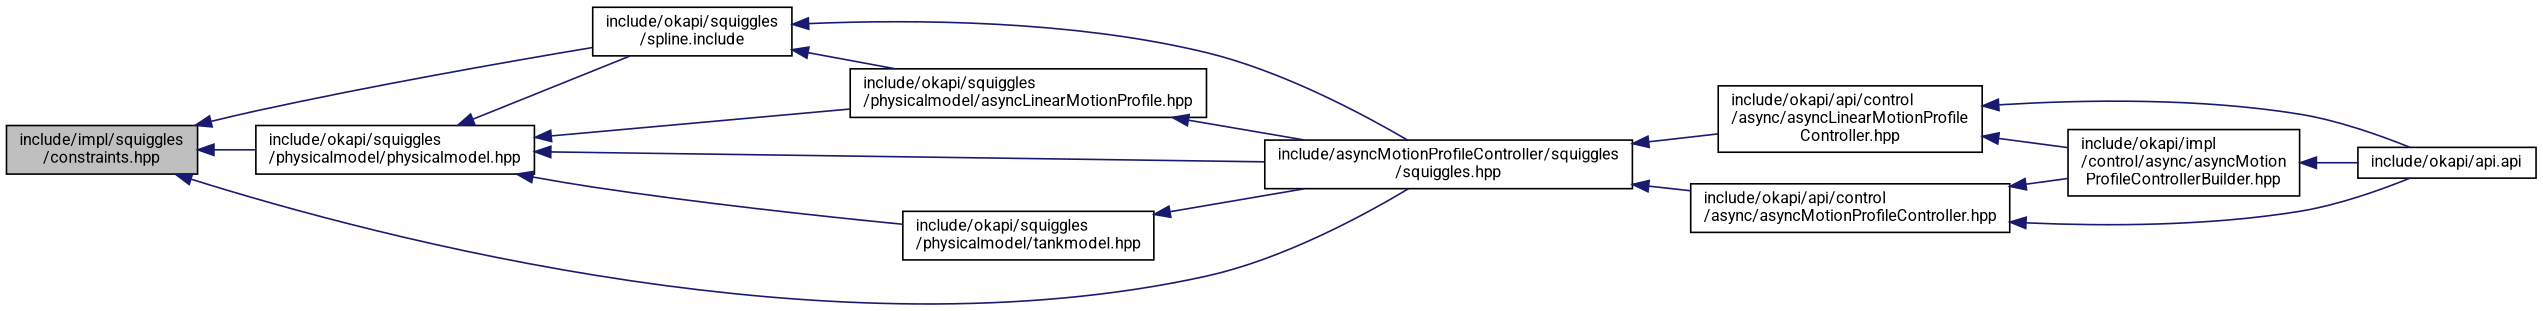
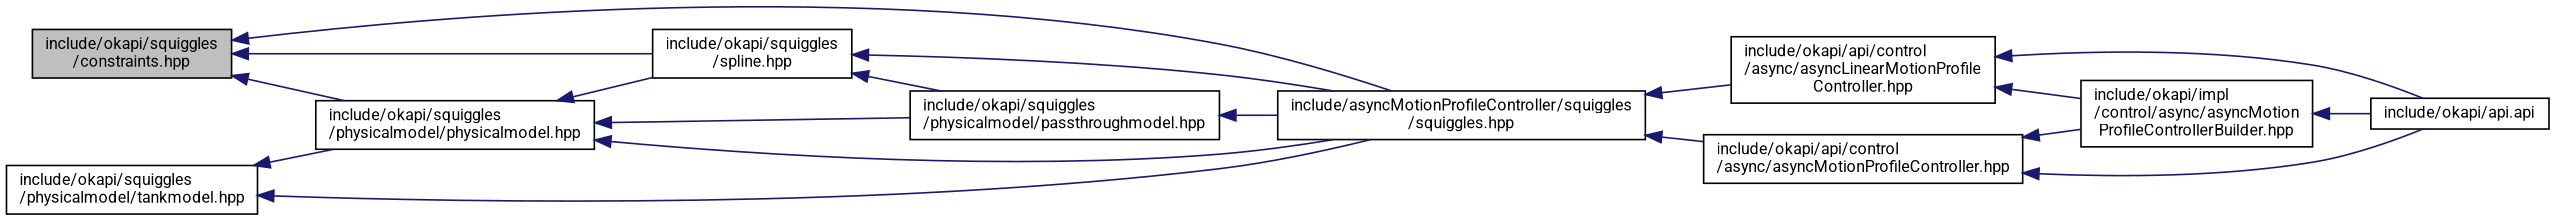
(692, 32) -> (752, 54)
(1028, 93) -> (1065, 115)
(102, 150) -> (132, 54)
(717, 204) -> (301, 156)
